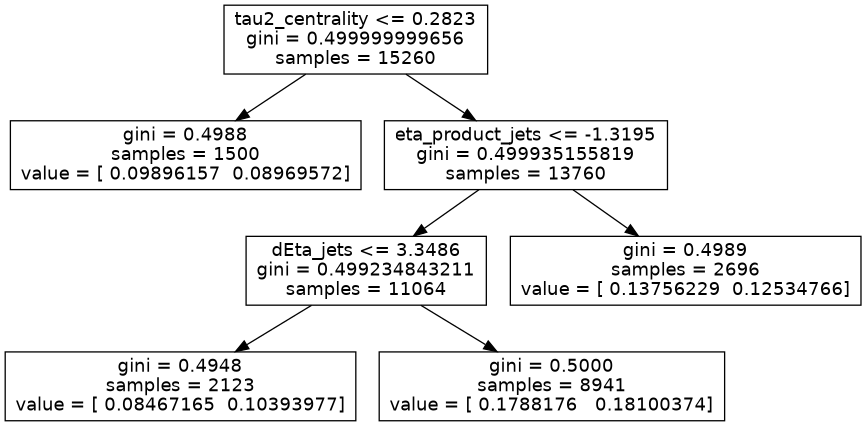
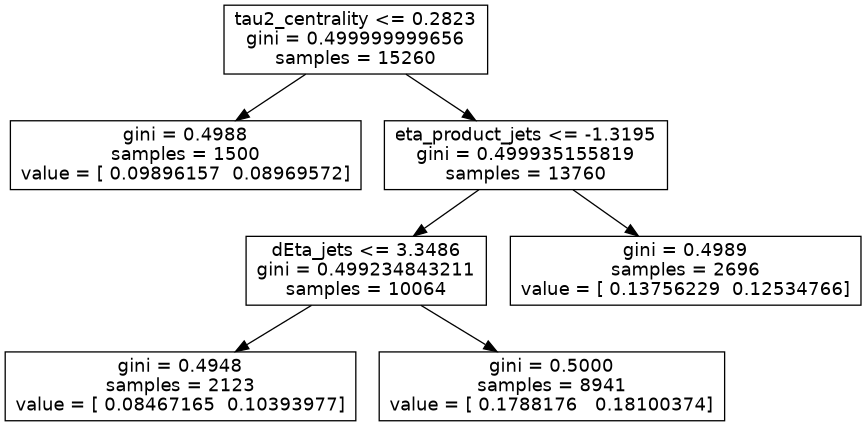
(366, 271) -> (366, 271)
